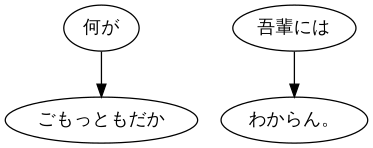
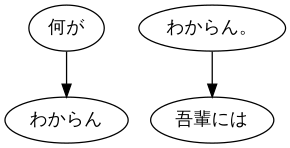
(294, 68) -> (212, 68)
(101, 120) -> (67, 120)
